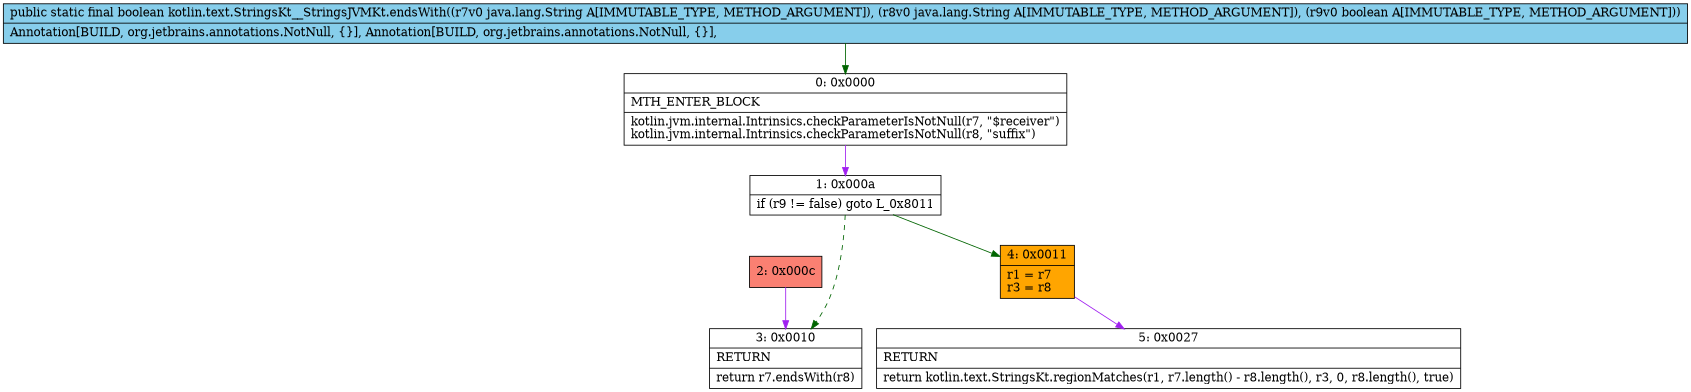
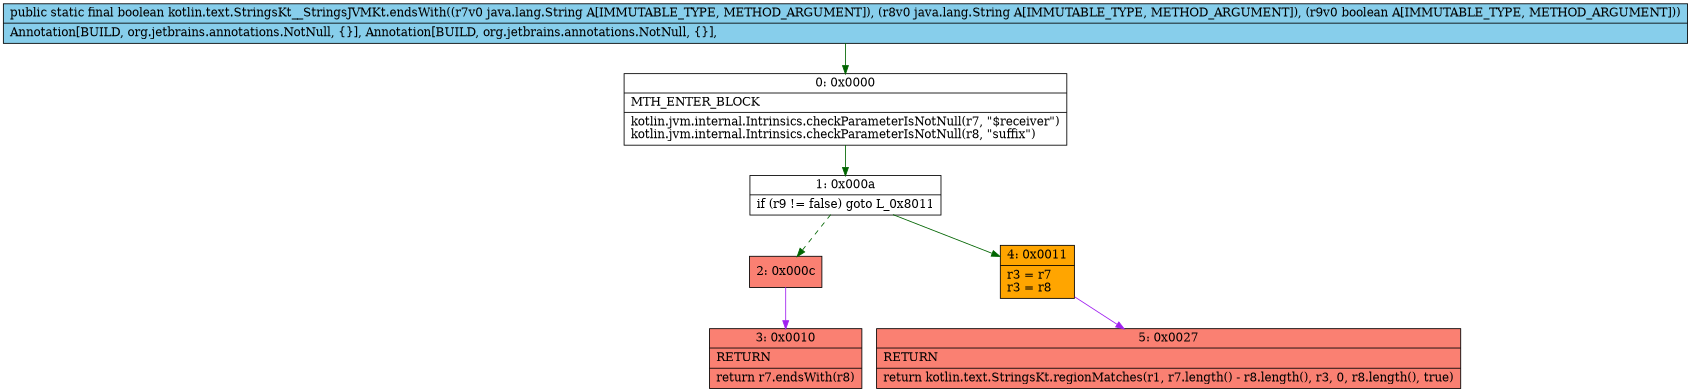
(845, 156) -> (845, 156)
(838, 271) -> (817, 232)
(1029, 275) -> (1029, 275)
(786, 359) -> (786, 359)
(1169, 359) -> (1169, 359)
